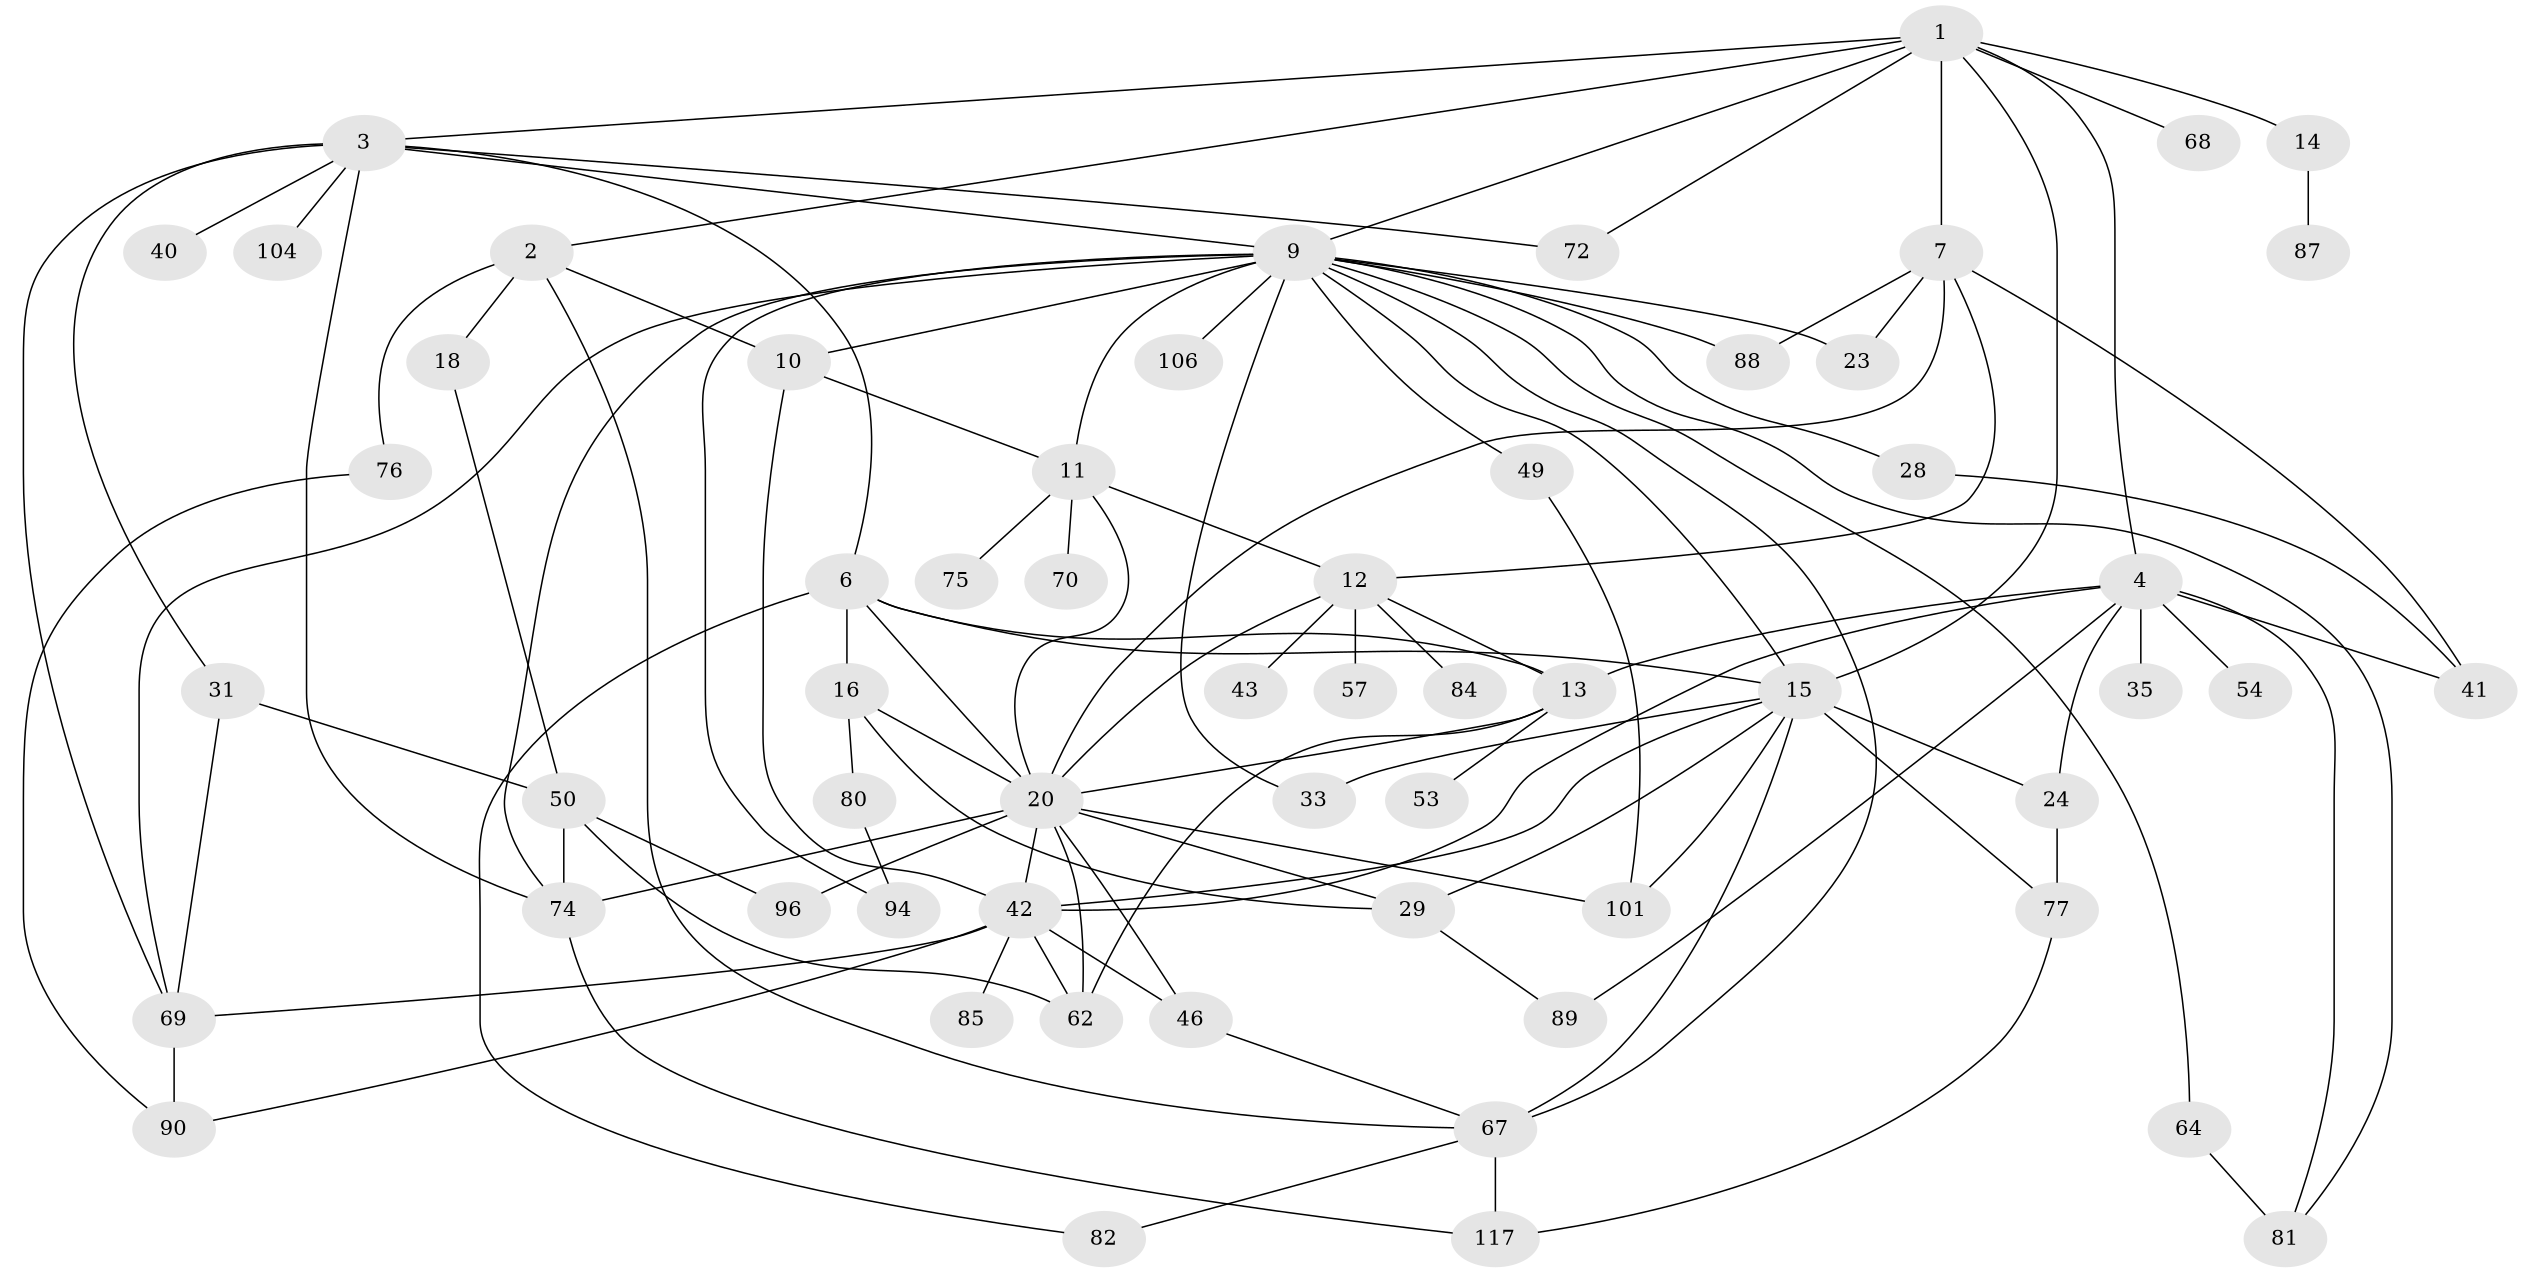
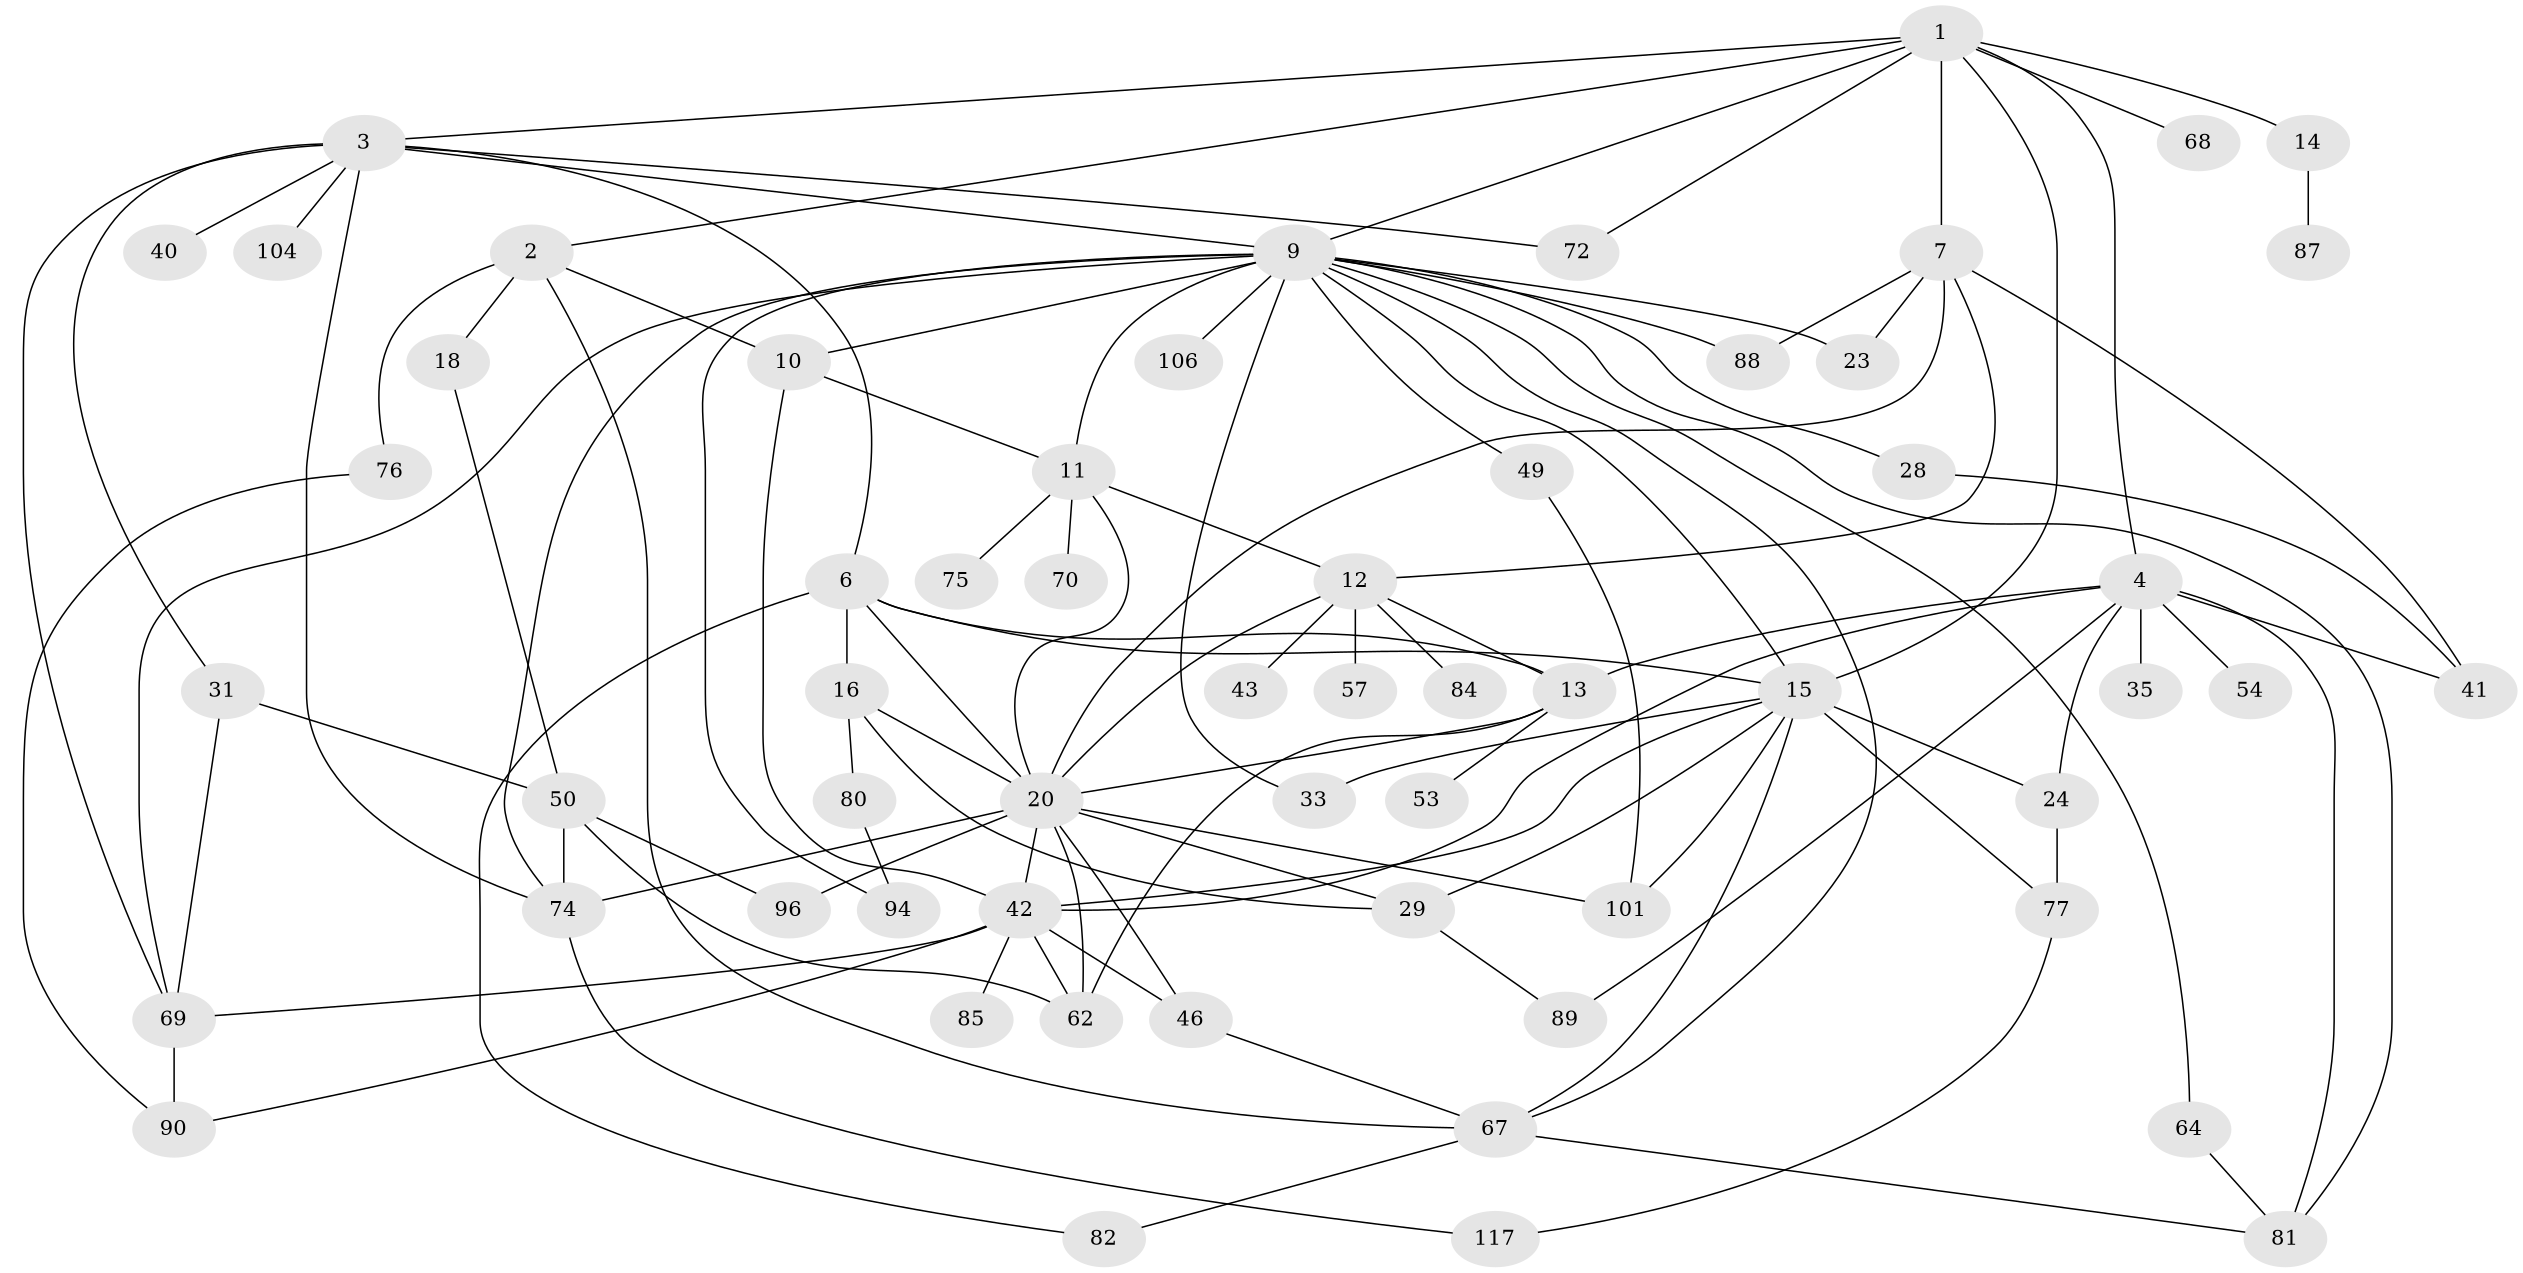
(1495, 1184) -> (1890, 1184)
